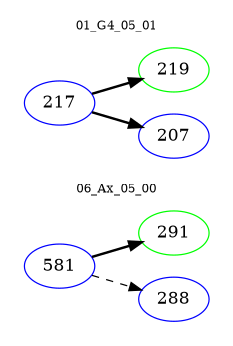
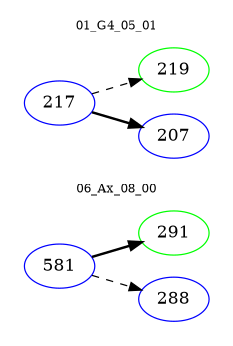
(111, 88) -> (111, 88)
(117, 189) -> (117, 189)
